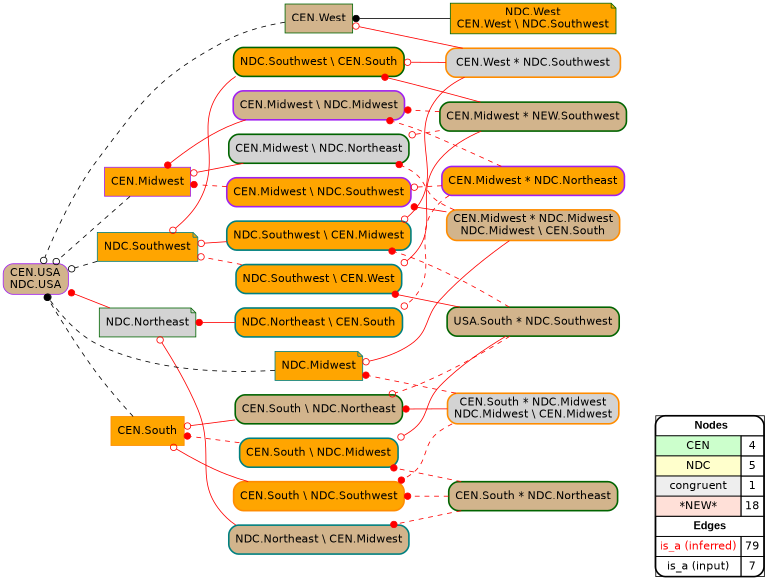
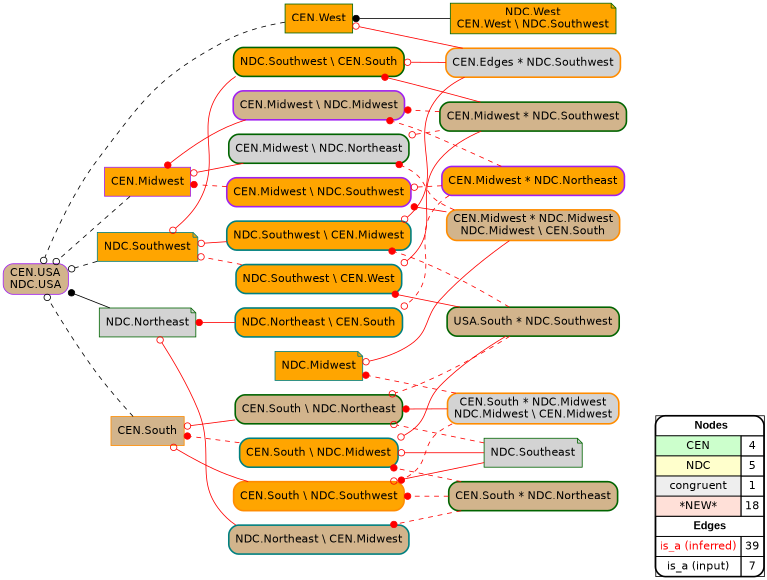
(319, 18) -> (319, 18)
(533, 63) -> (533, 63)
(533, 117) -> (533, 117)
(92, 301) -> (92, 301)
(88, 361) -> (88, 361)
(152, 363) -> none
(148, 431) -> (148, 431)
none -> (533, 453)
(753, 546) -> (753, 546)
